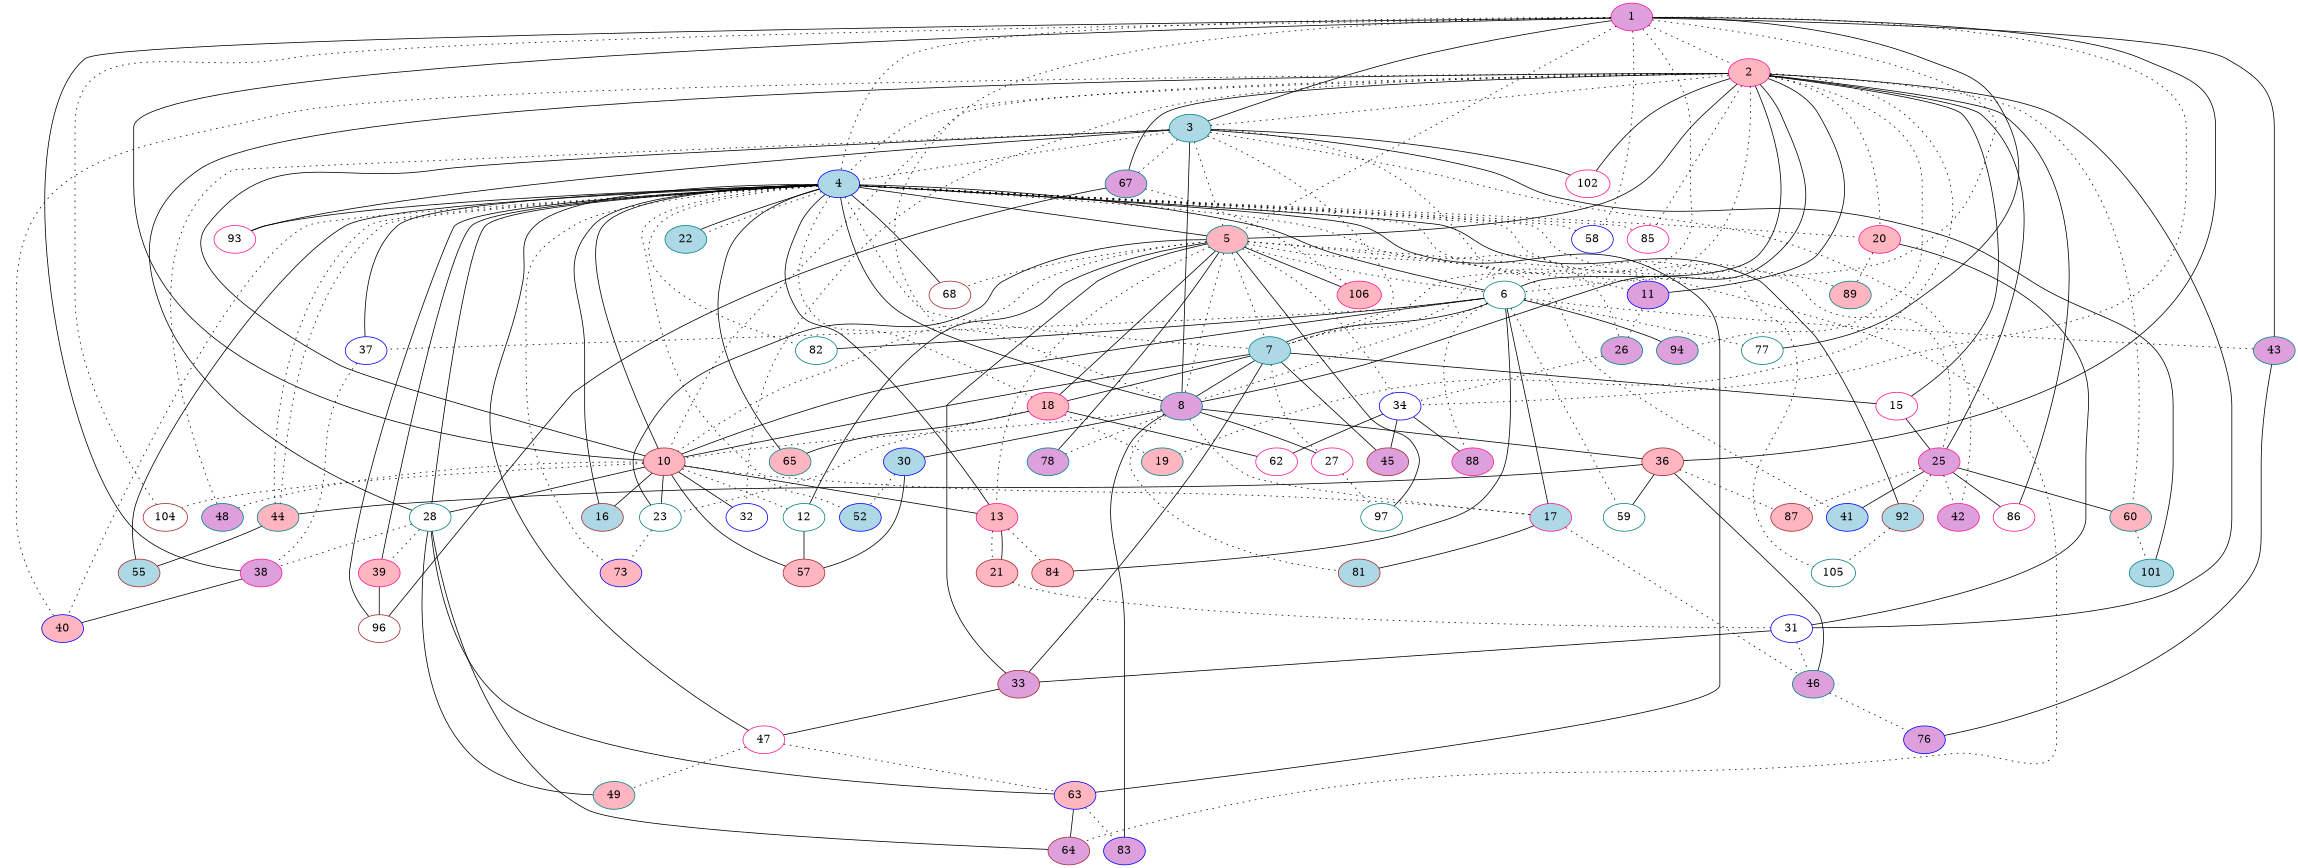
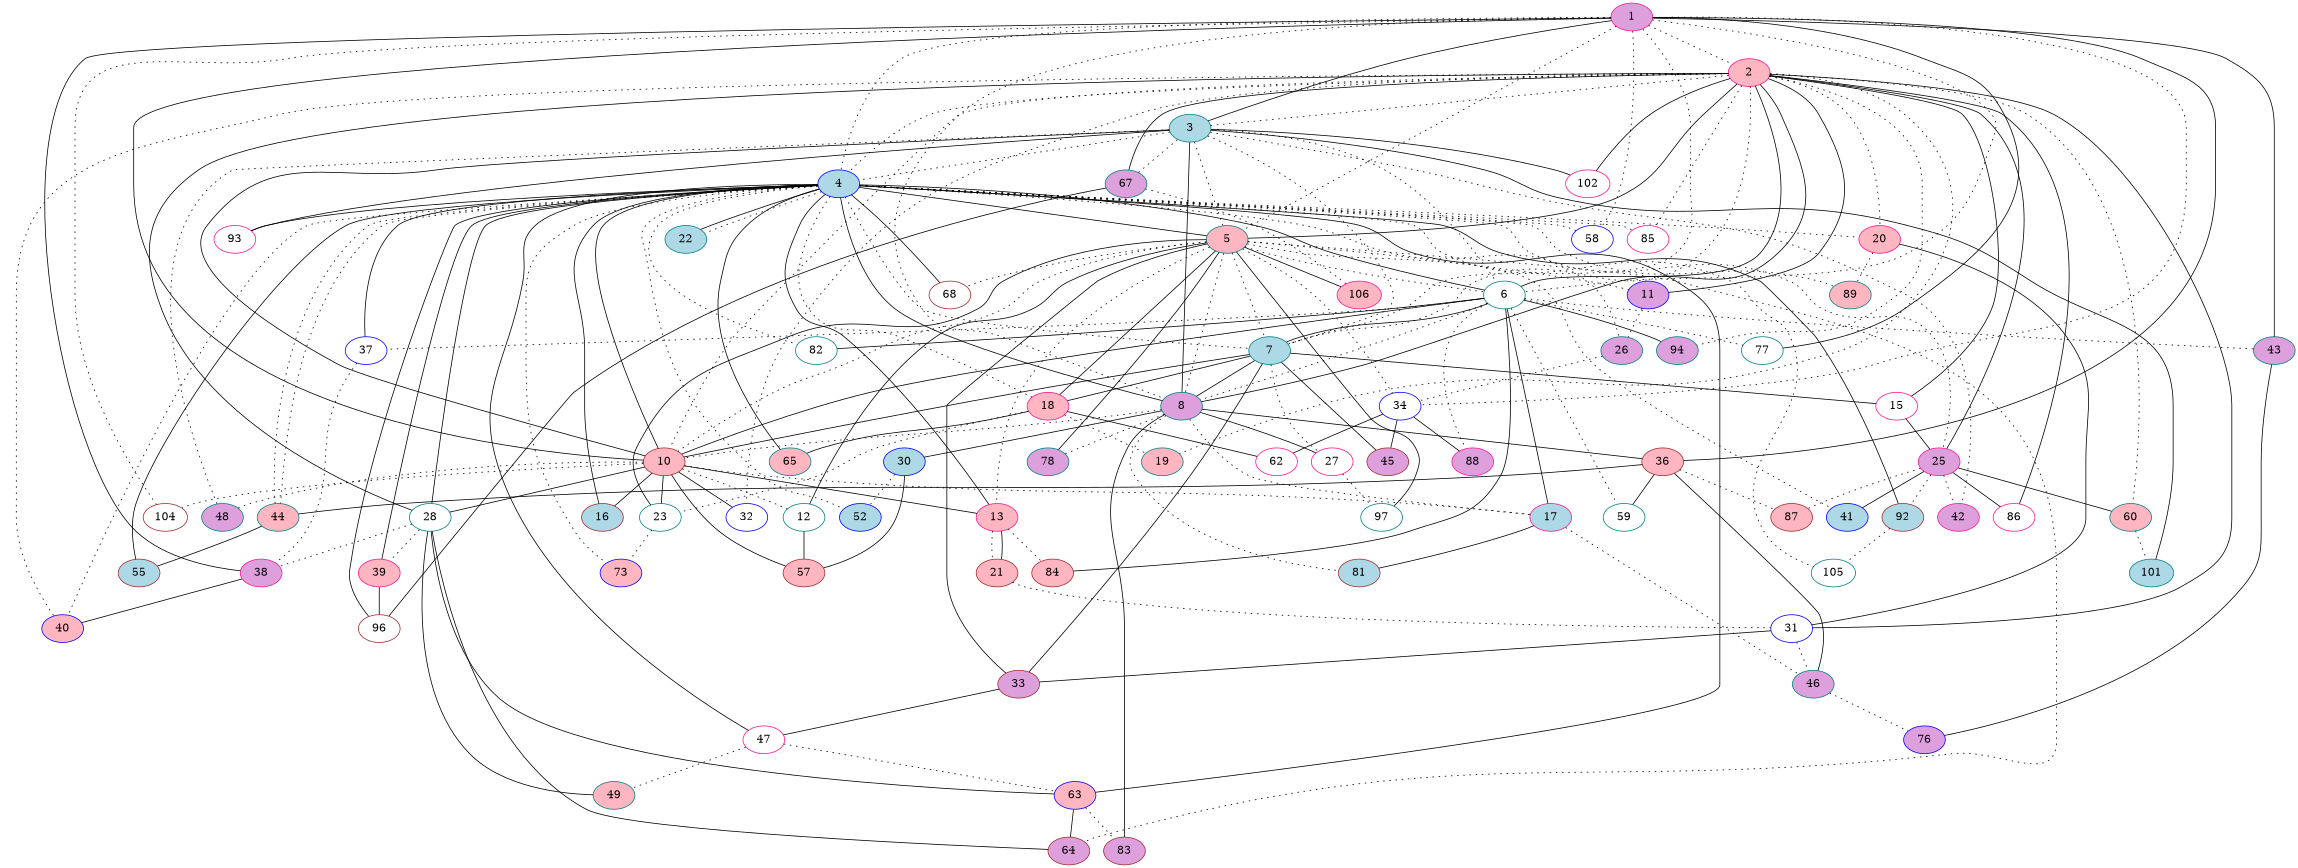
(1124, 851) -> (1124, 851)
